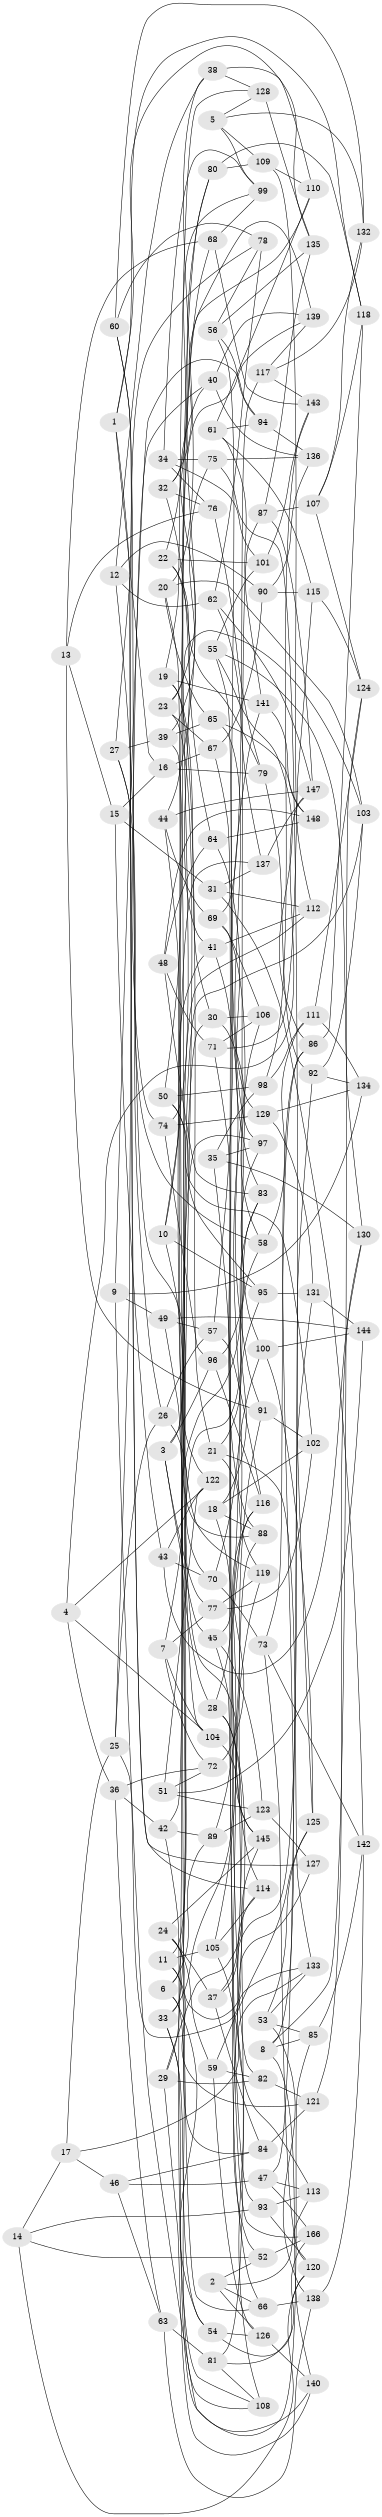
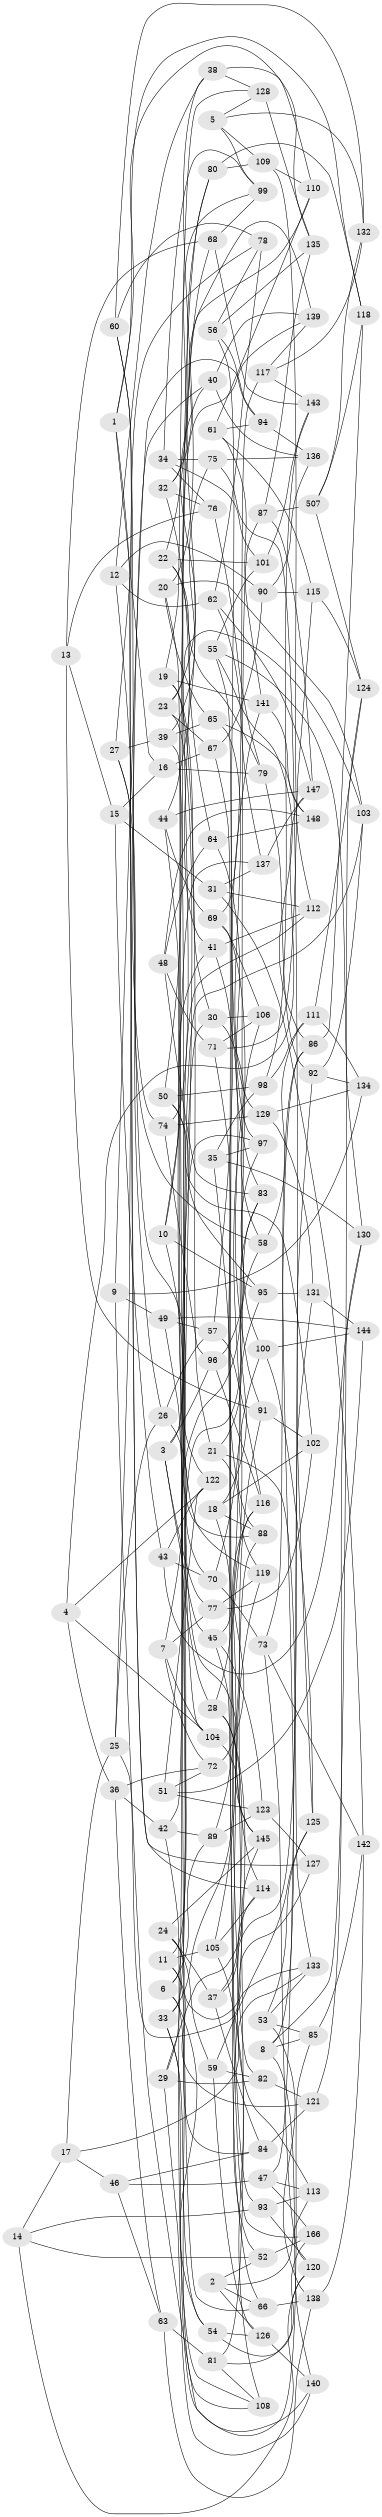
(313, 505) -> (313, 505)
